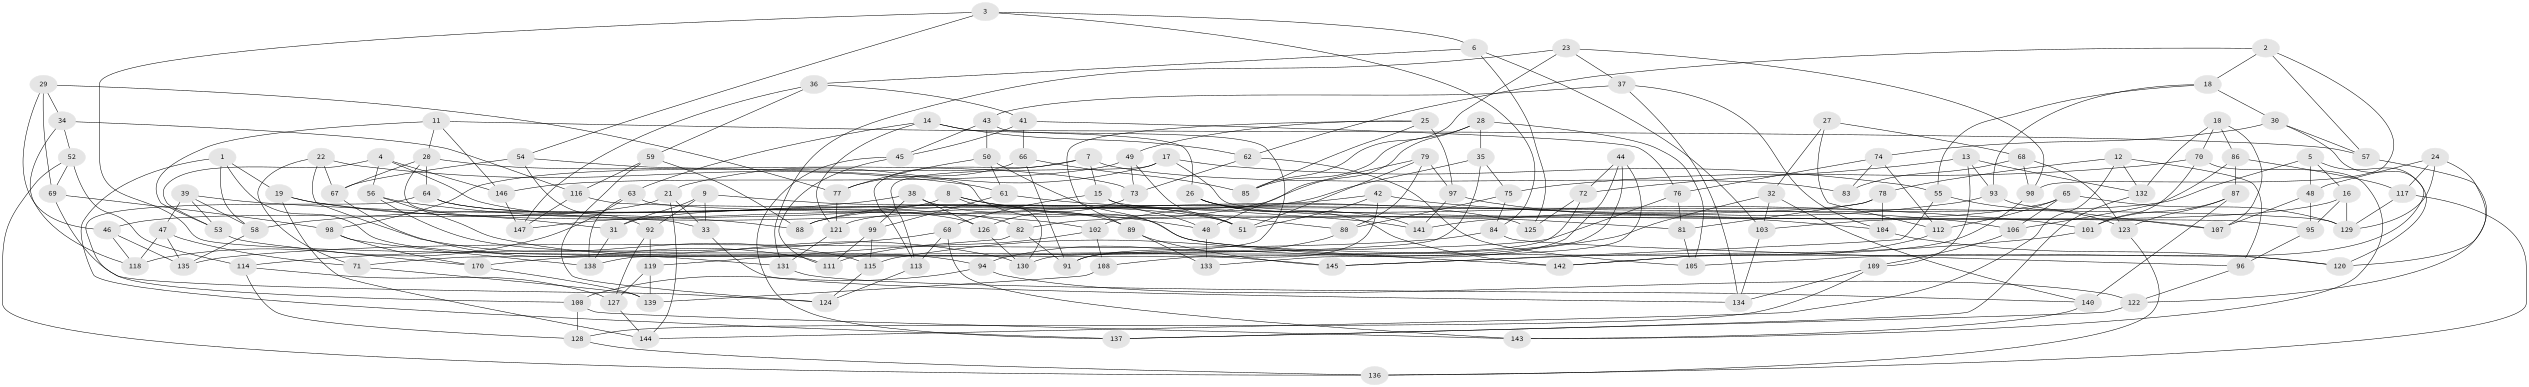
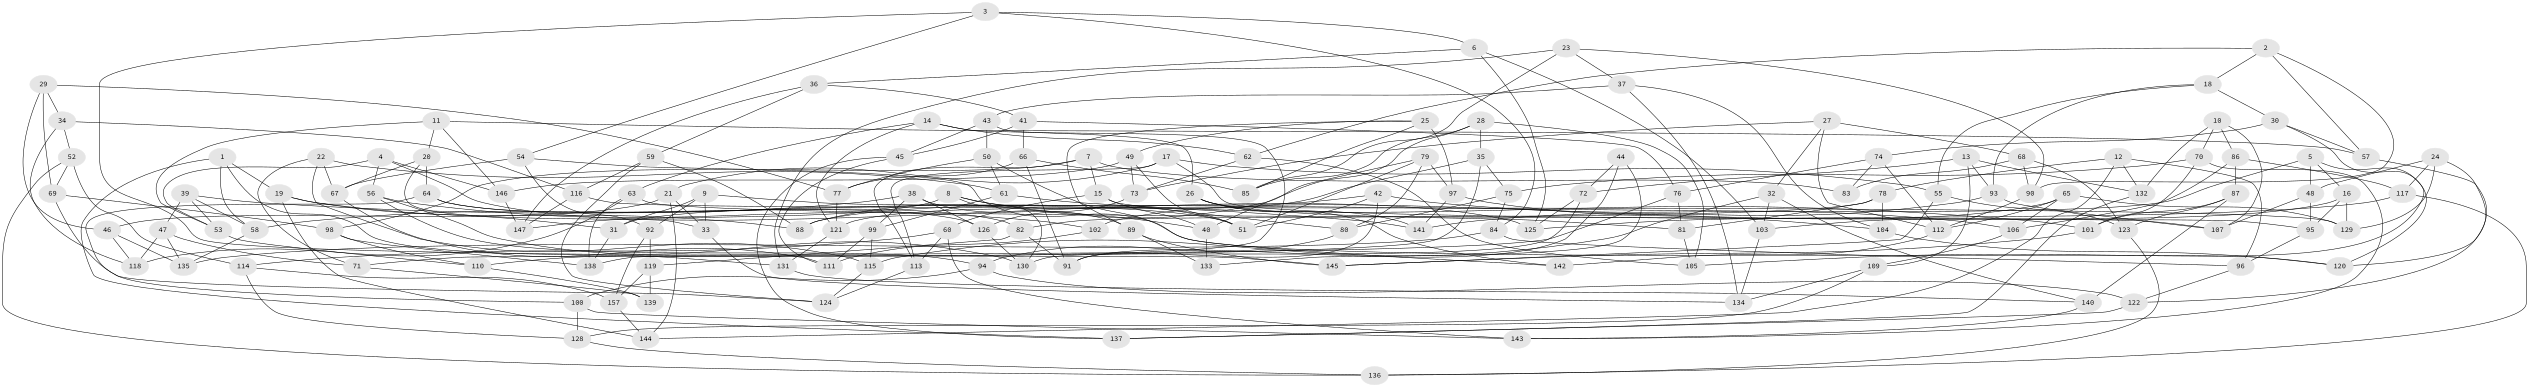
(886, 167) -> (1495, 140)
(2375, 212) -> (1967, 217)
(1803, 254) -> (1985, 213)
(478, 266) -> (478, 266)
(1104, 266) -> none
(614, 303) -> (614, 303)
